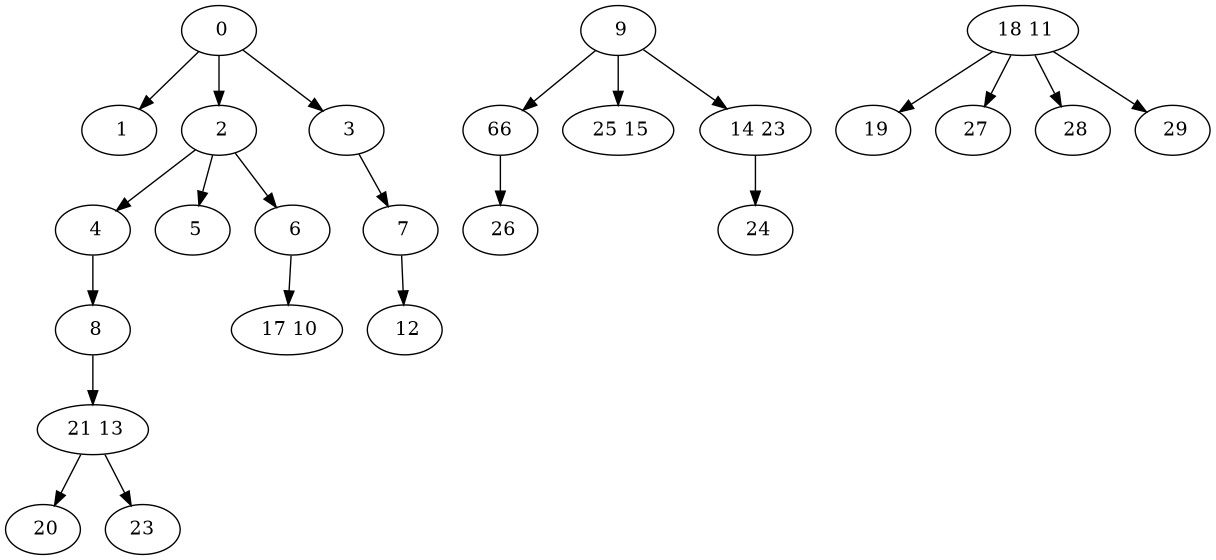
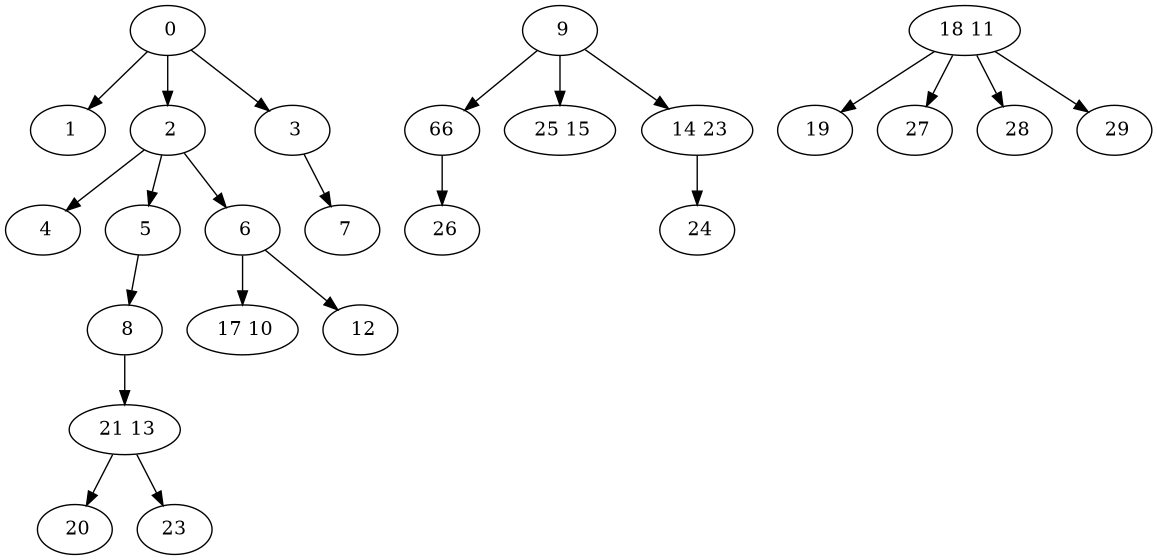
(93, 273) -> (135, 273)
(402, 273) -> (296, 276)
